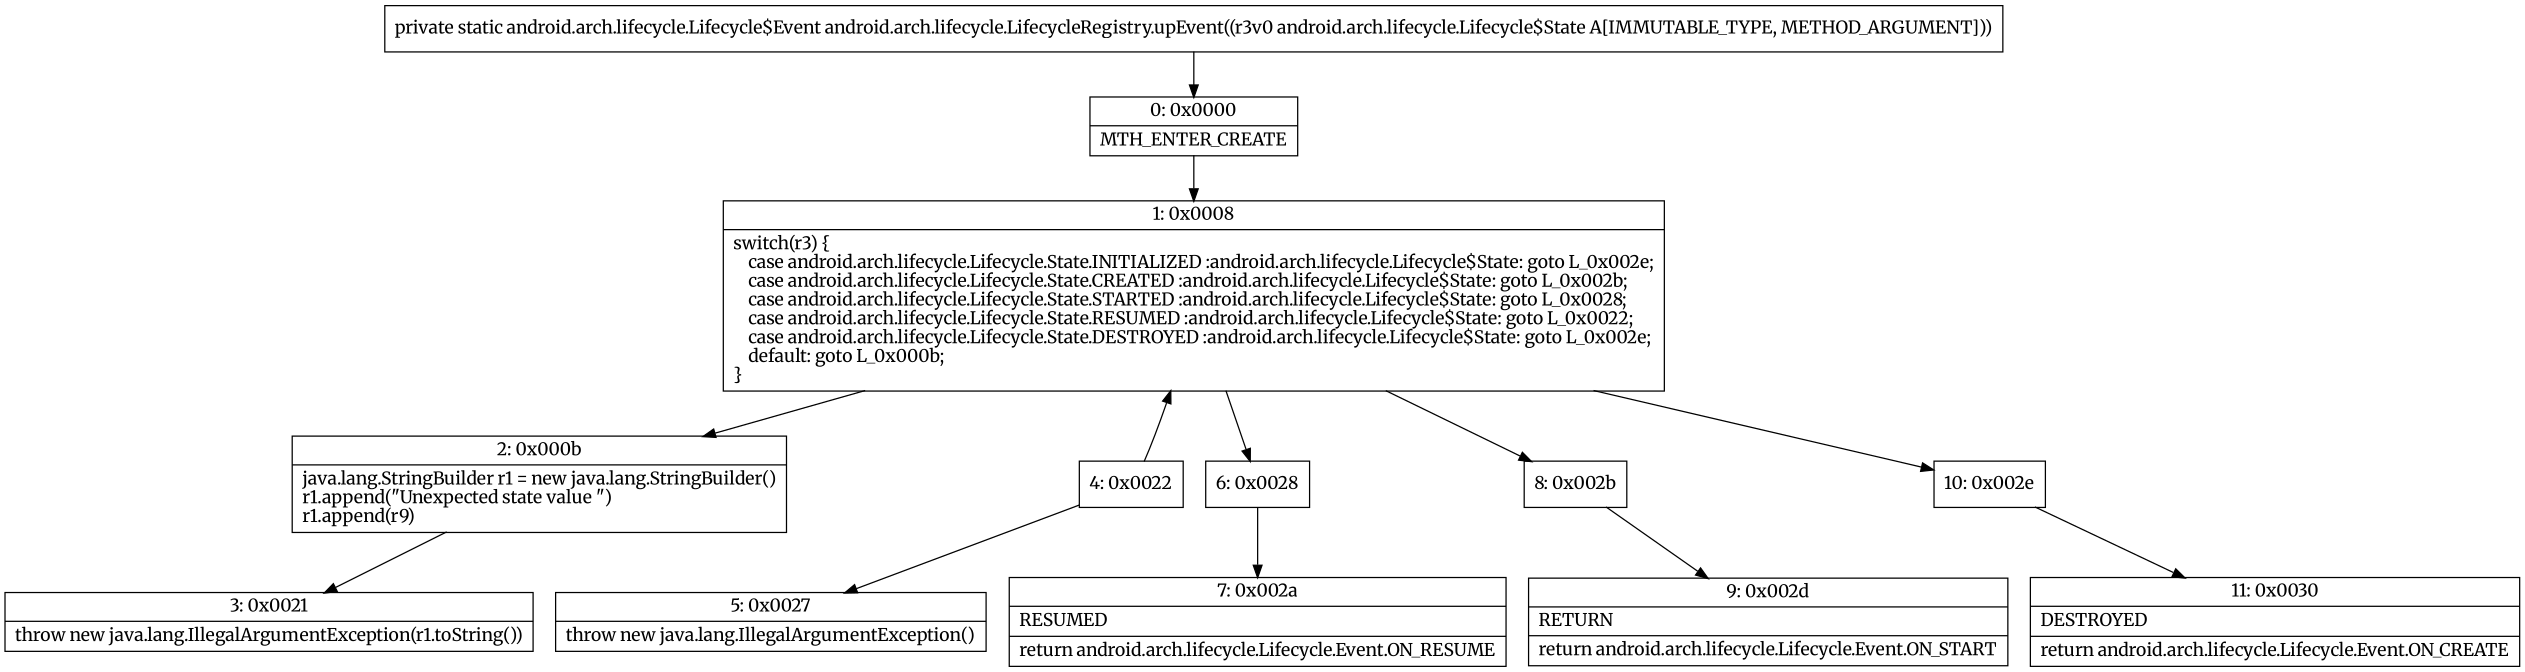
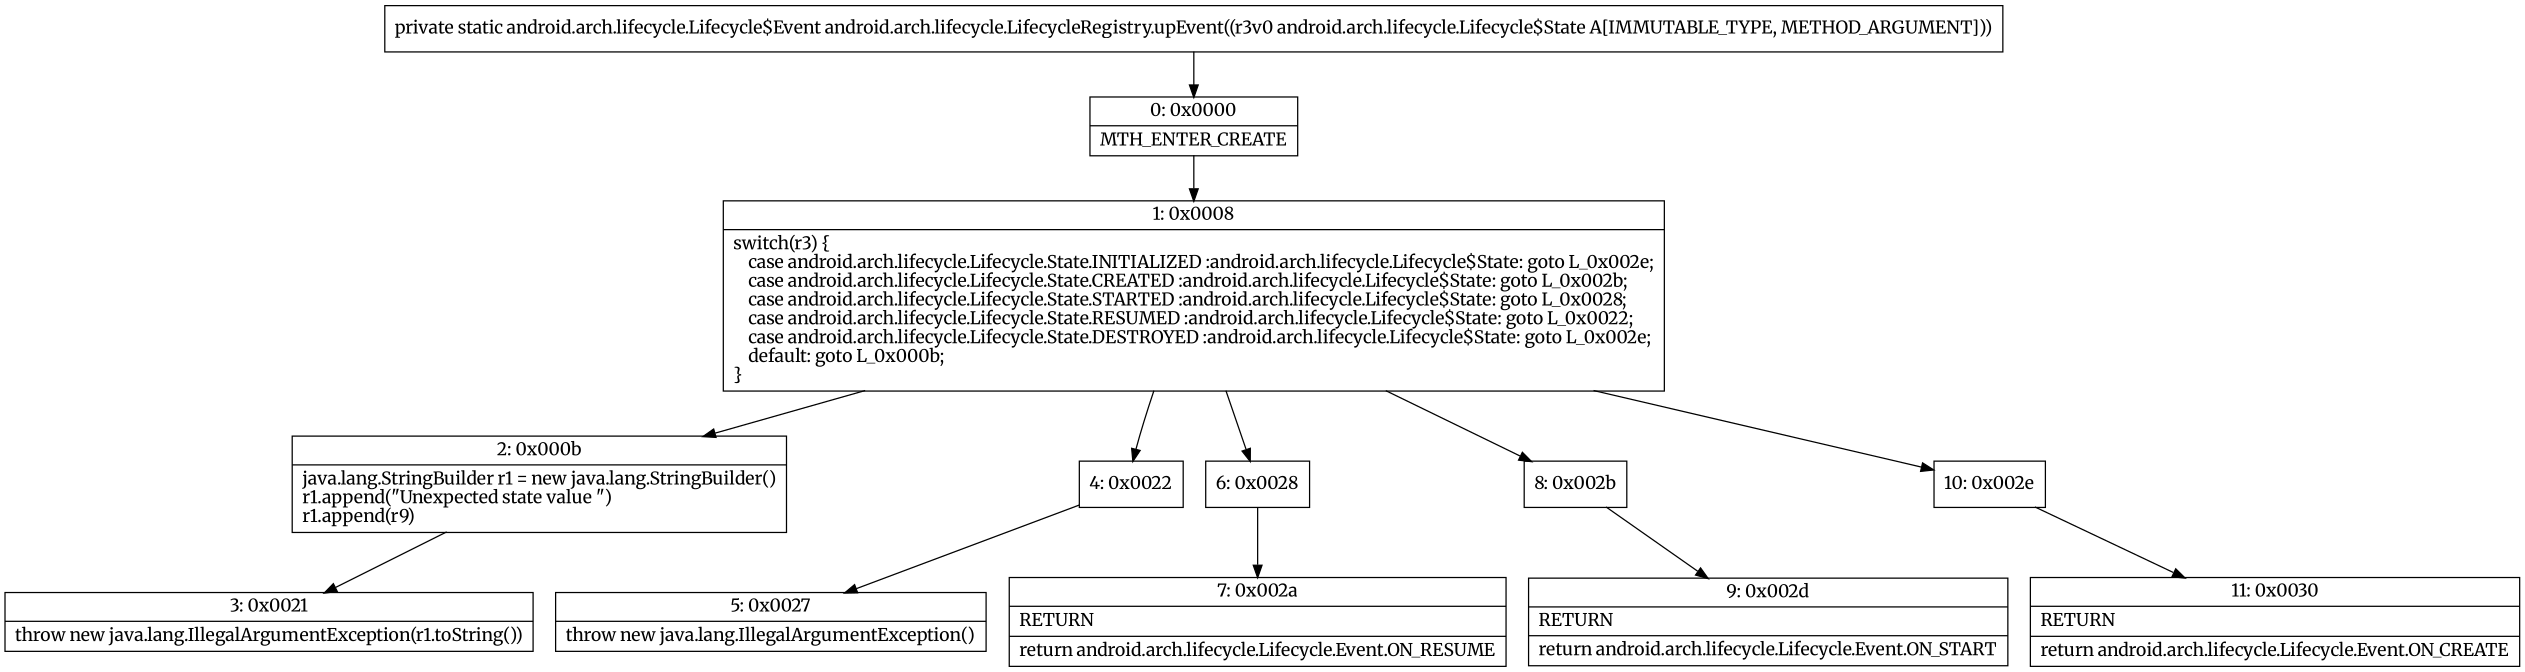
(1156, 433) -> (1145, 420)
(1064, 621) -> (1057, 621)
(2094, 621) -> (2078, 621)
